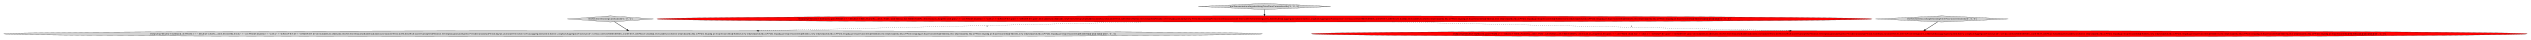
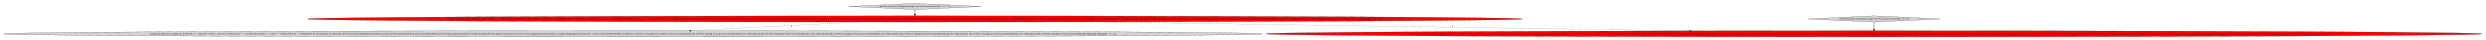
(610, 19) -> none
